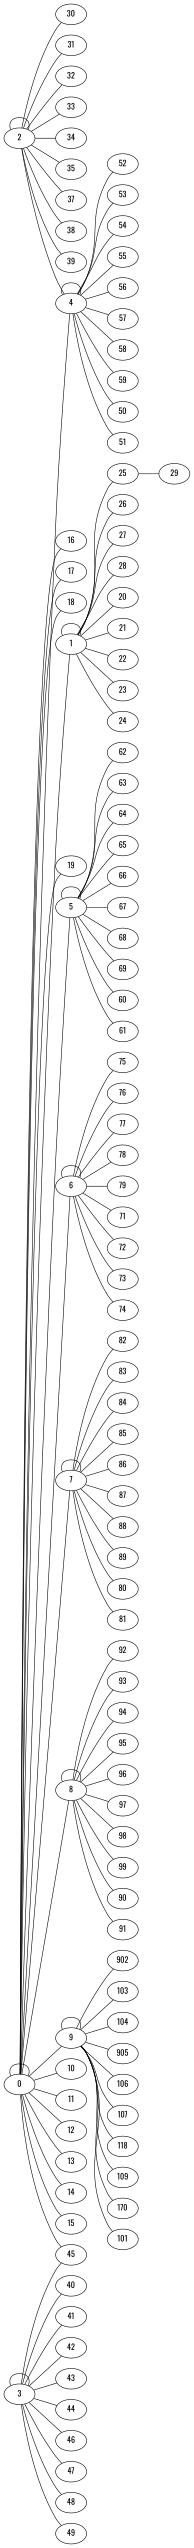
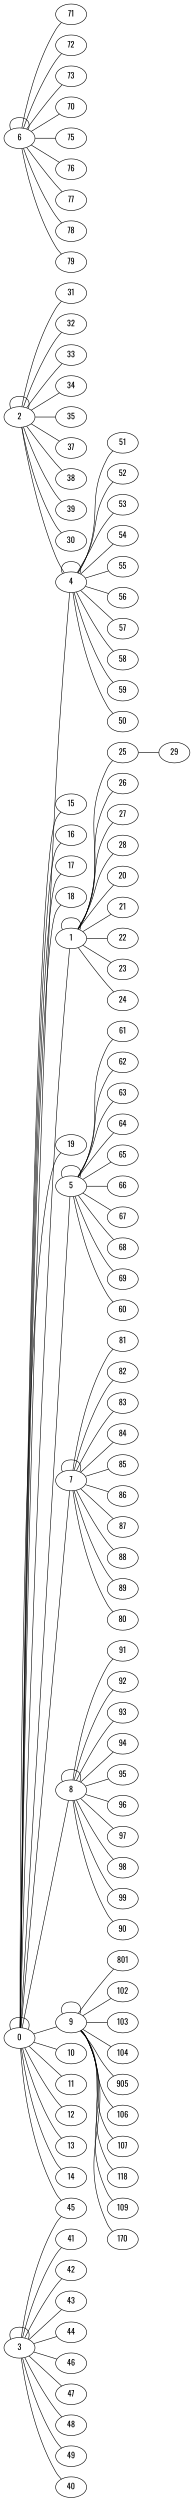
(123, 1310) -> (71, 107)
(45, 1635) -> none
(123, 1961) -> (123, 1992)
(123, 2239) -> (123, 1961)
